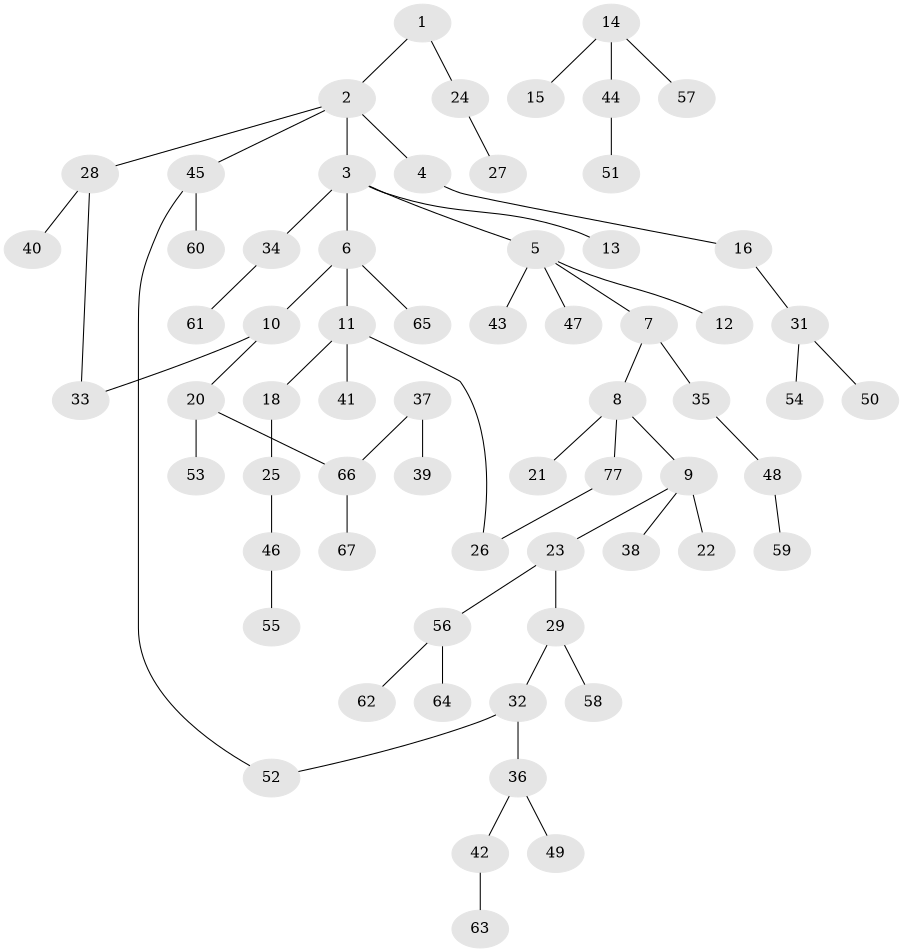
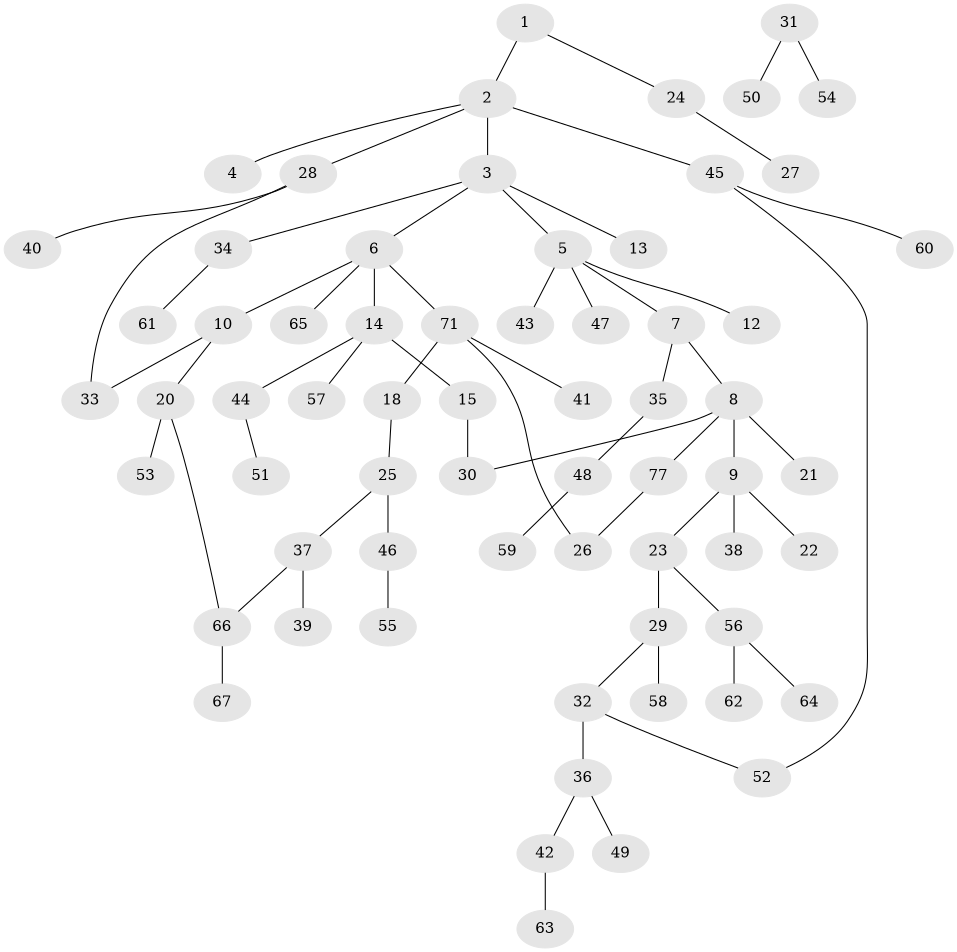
(743, 250) -> none
none -> (374, 287)
(347, 325) -> (450, 325)
none -> (468, 476)
none -> (346, 514)
